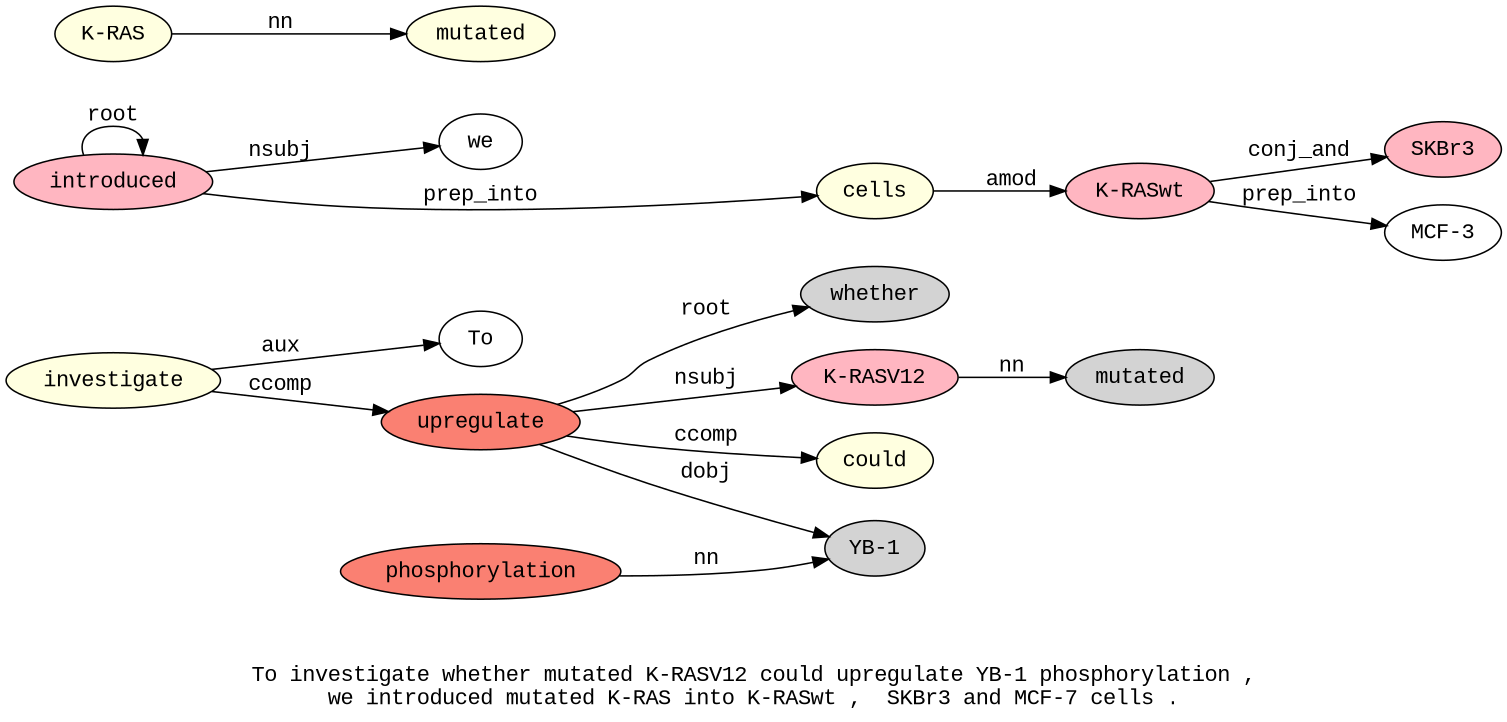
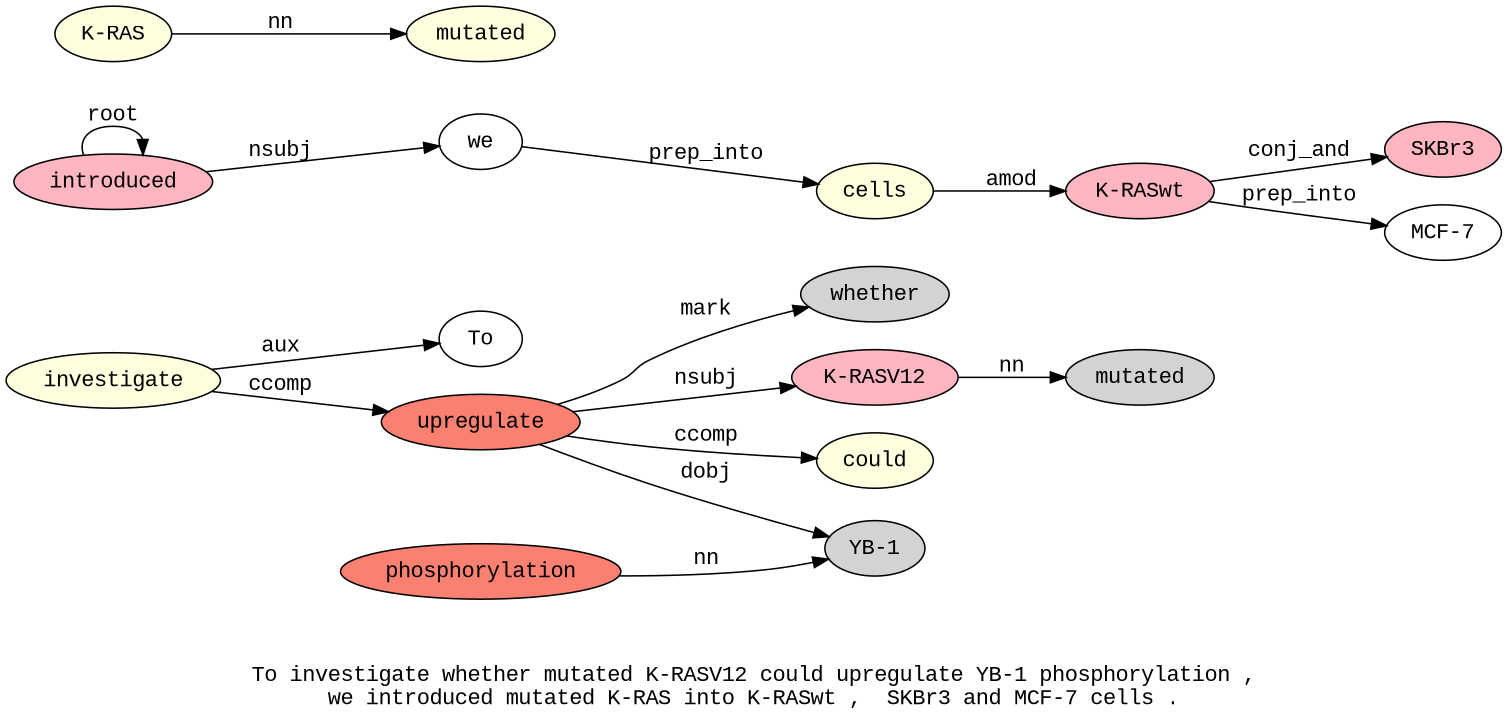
(502, 210) -> (662, 164)
(1443, 233) -> (1443, 233)
(706, 309) -> (706, 309)
